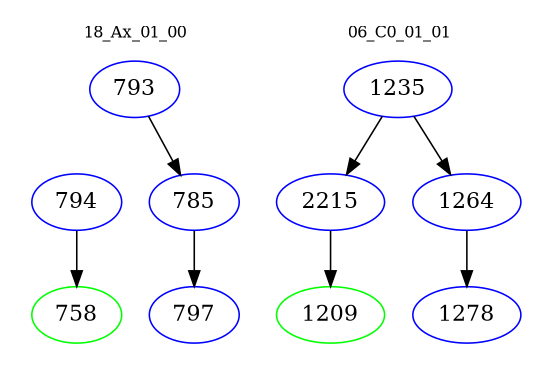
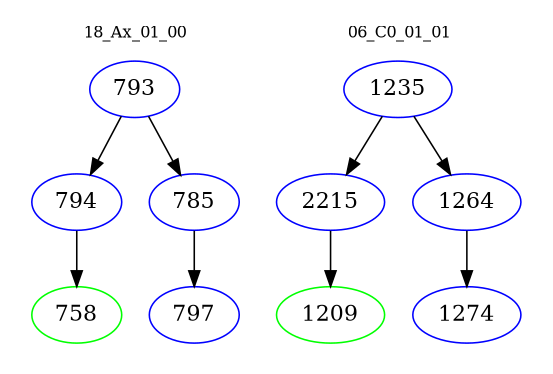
none -> (110, 138)
(467, 315) -> (467, 315)
